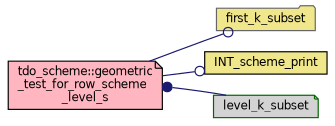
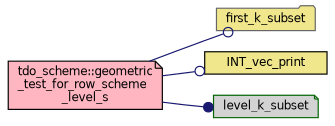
(266, 63) -> (266, 63)
(199, 91) -> (183, 105)
